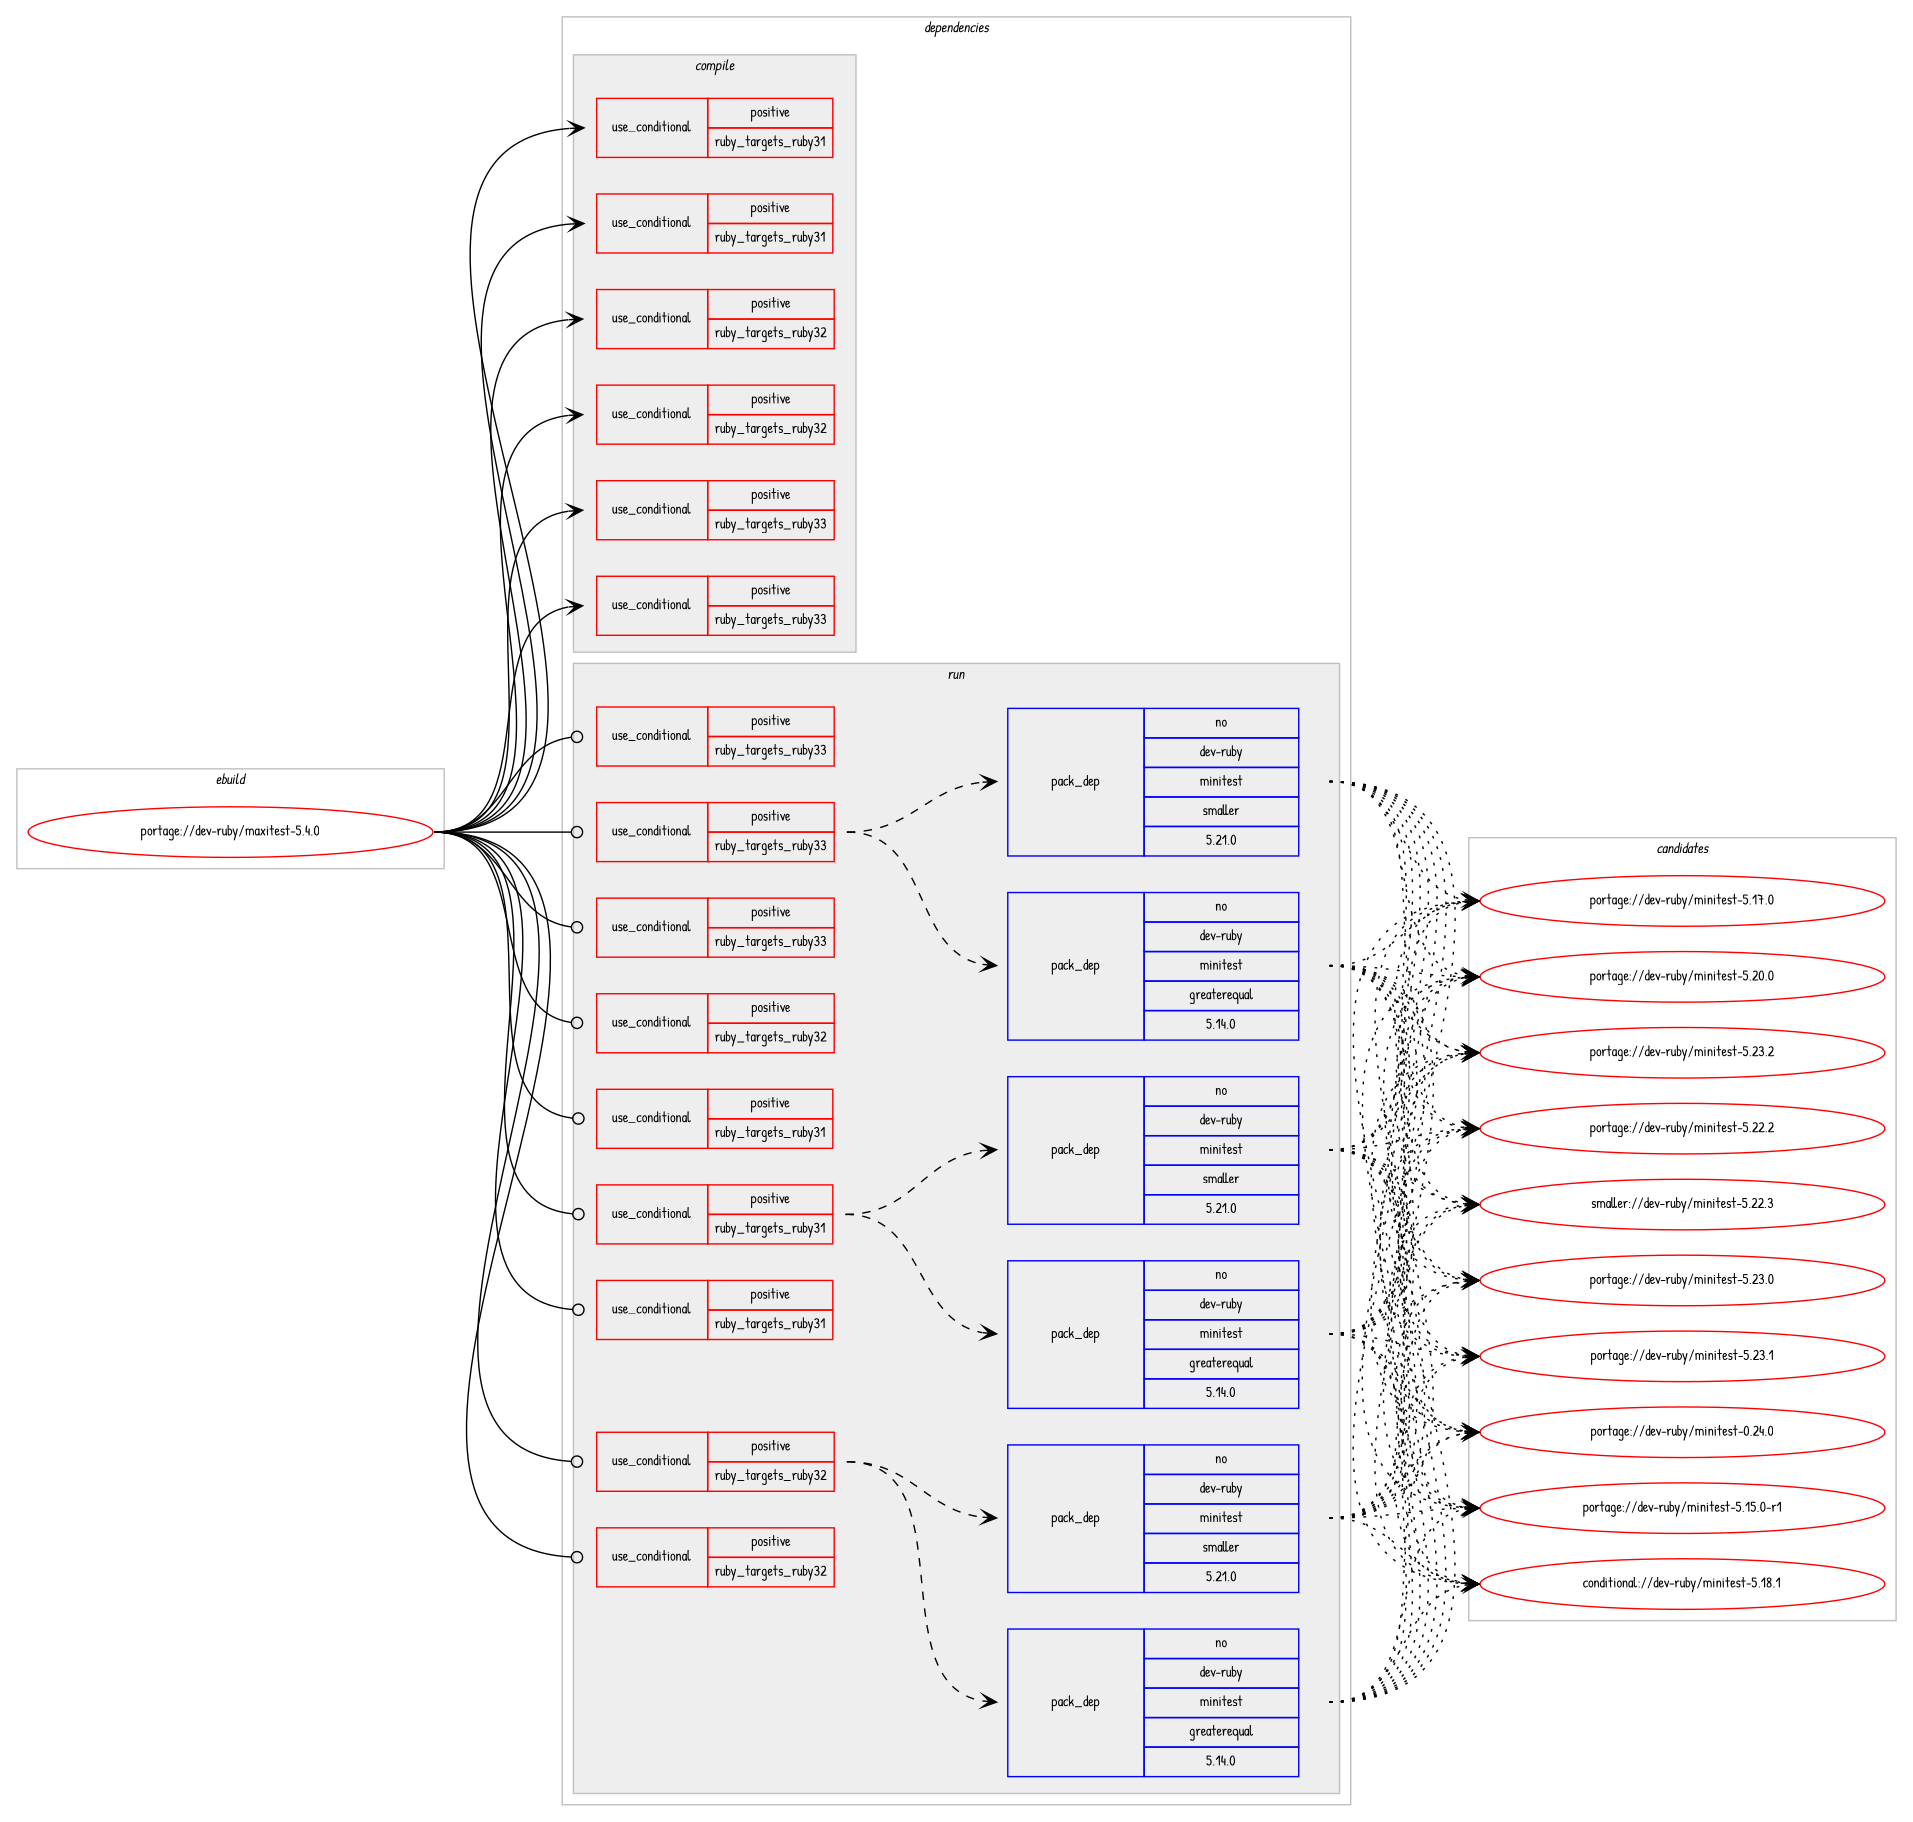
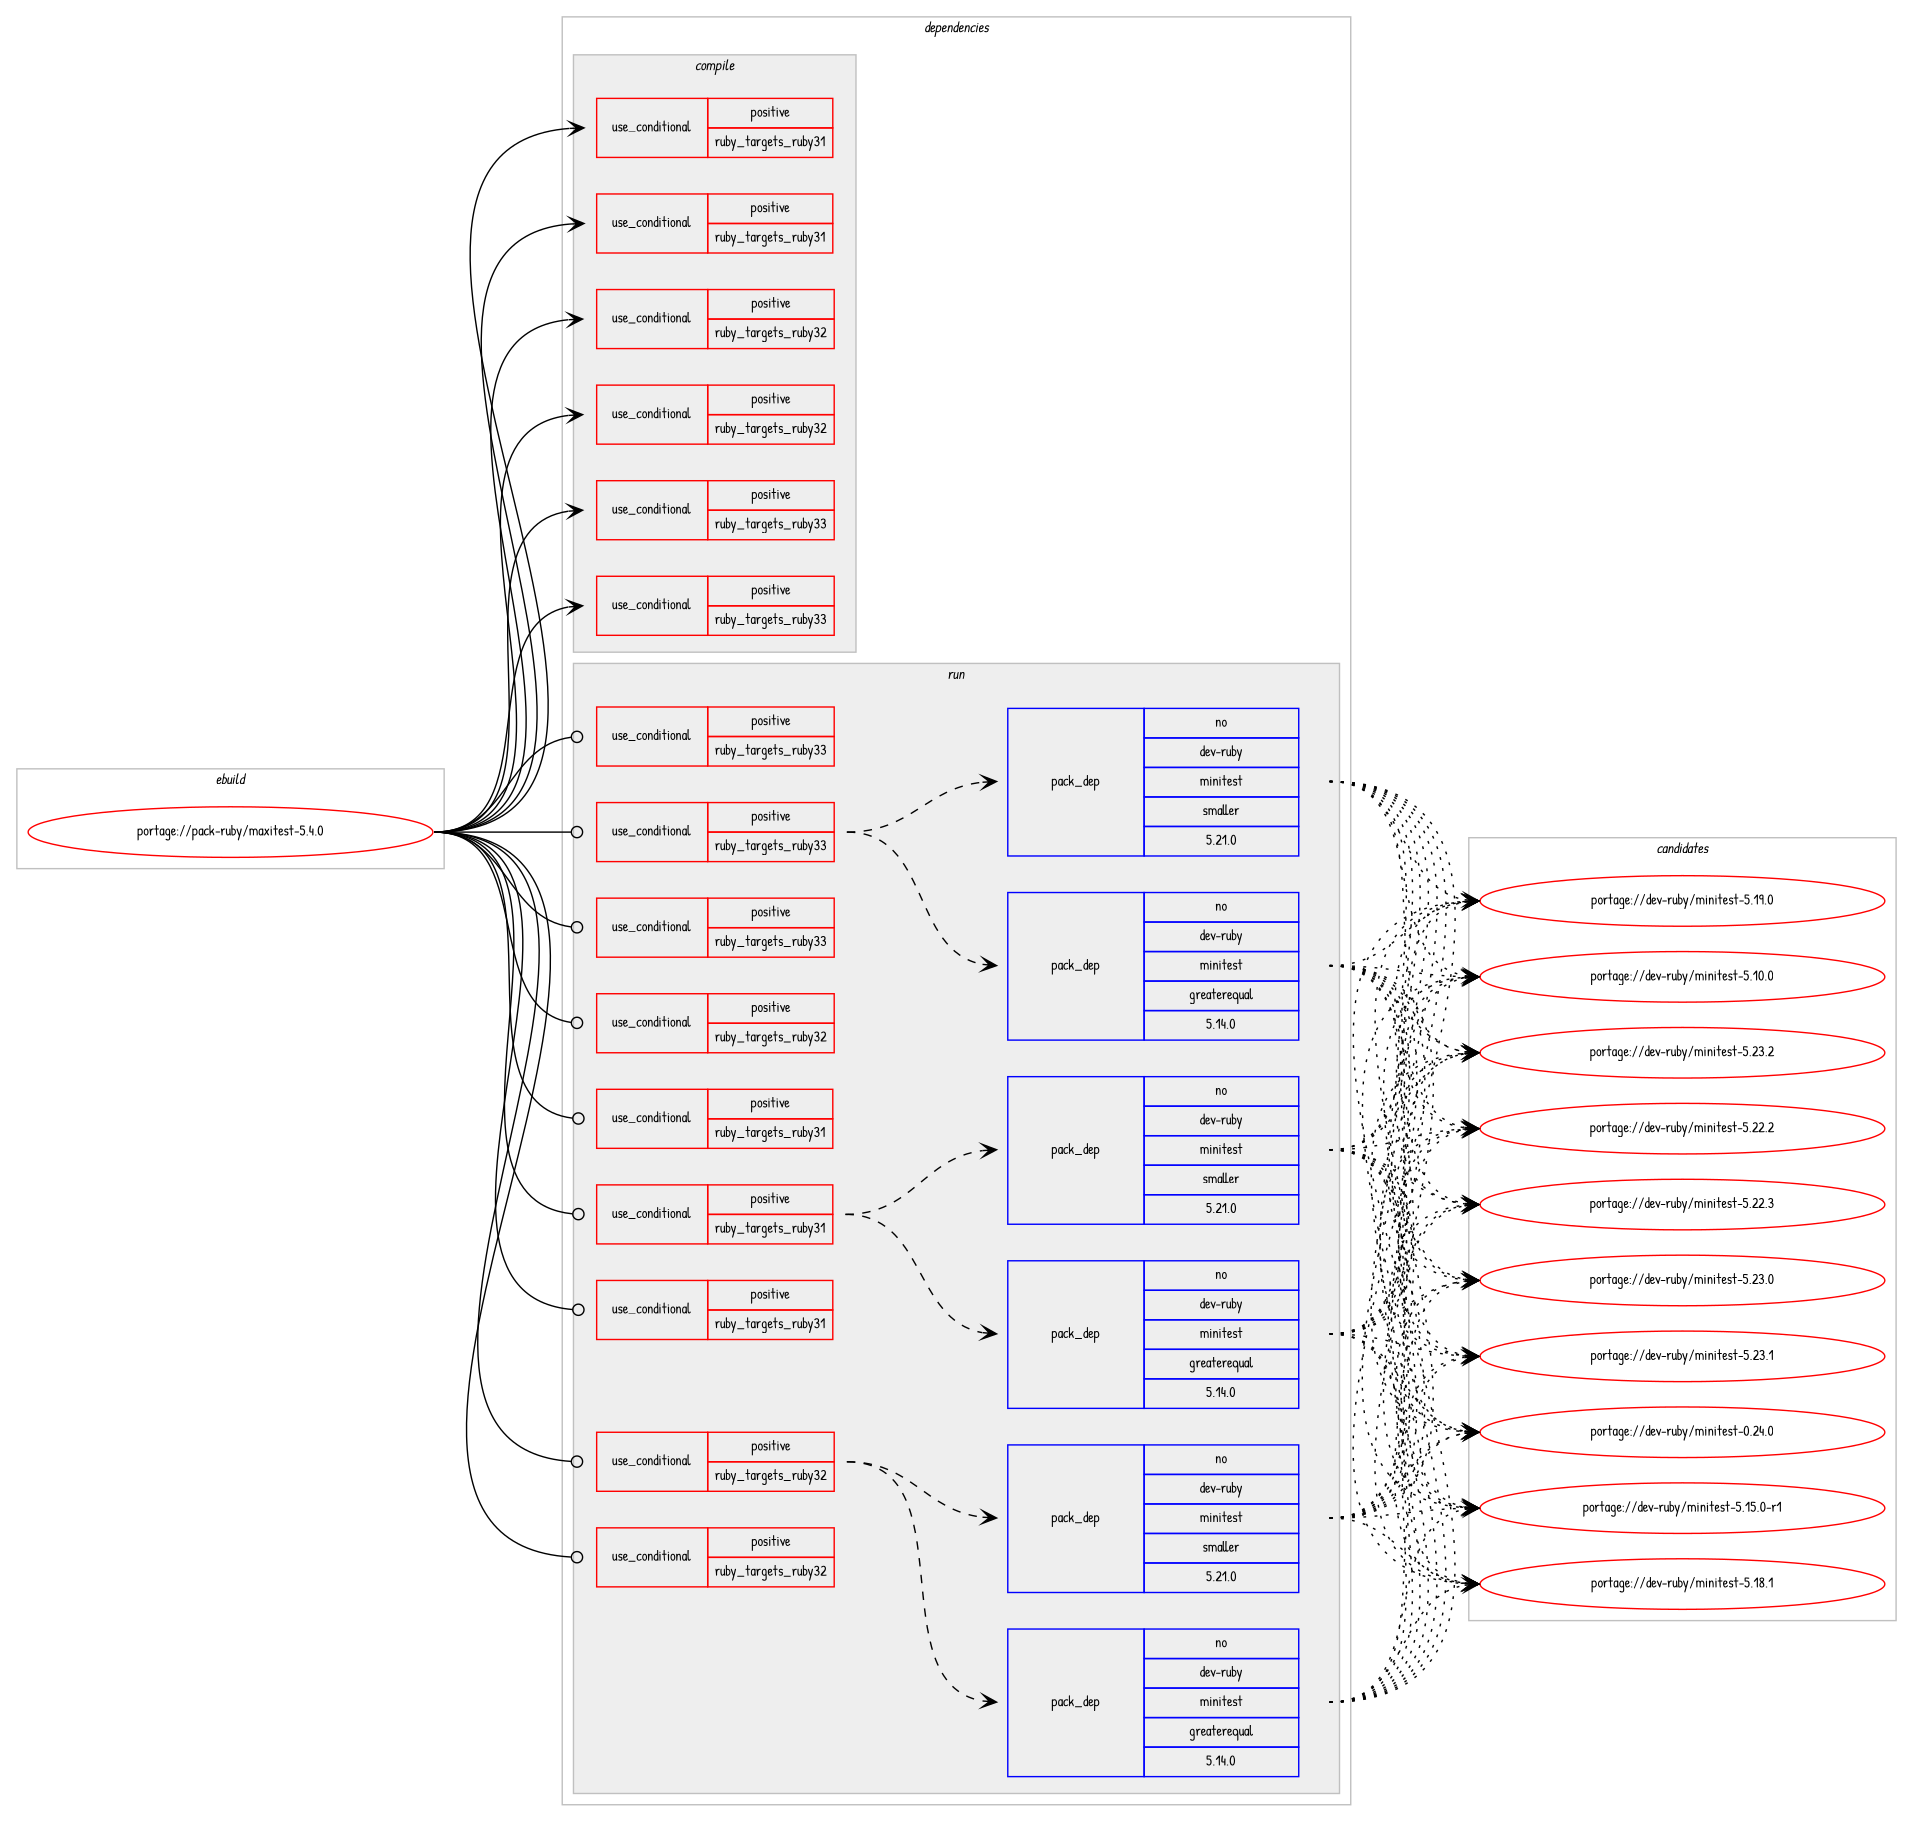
(231, 832) -> (231, 832)
(1682, 901) -> (1682, 901)
(1682, 977) -> (1682, 977)
(1682, 1205) -> (1682, 1205)
(1682, 1584) -> (1682, 1584)
